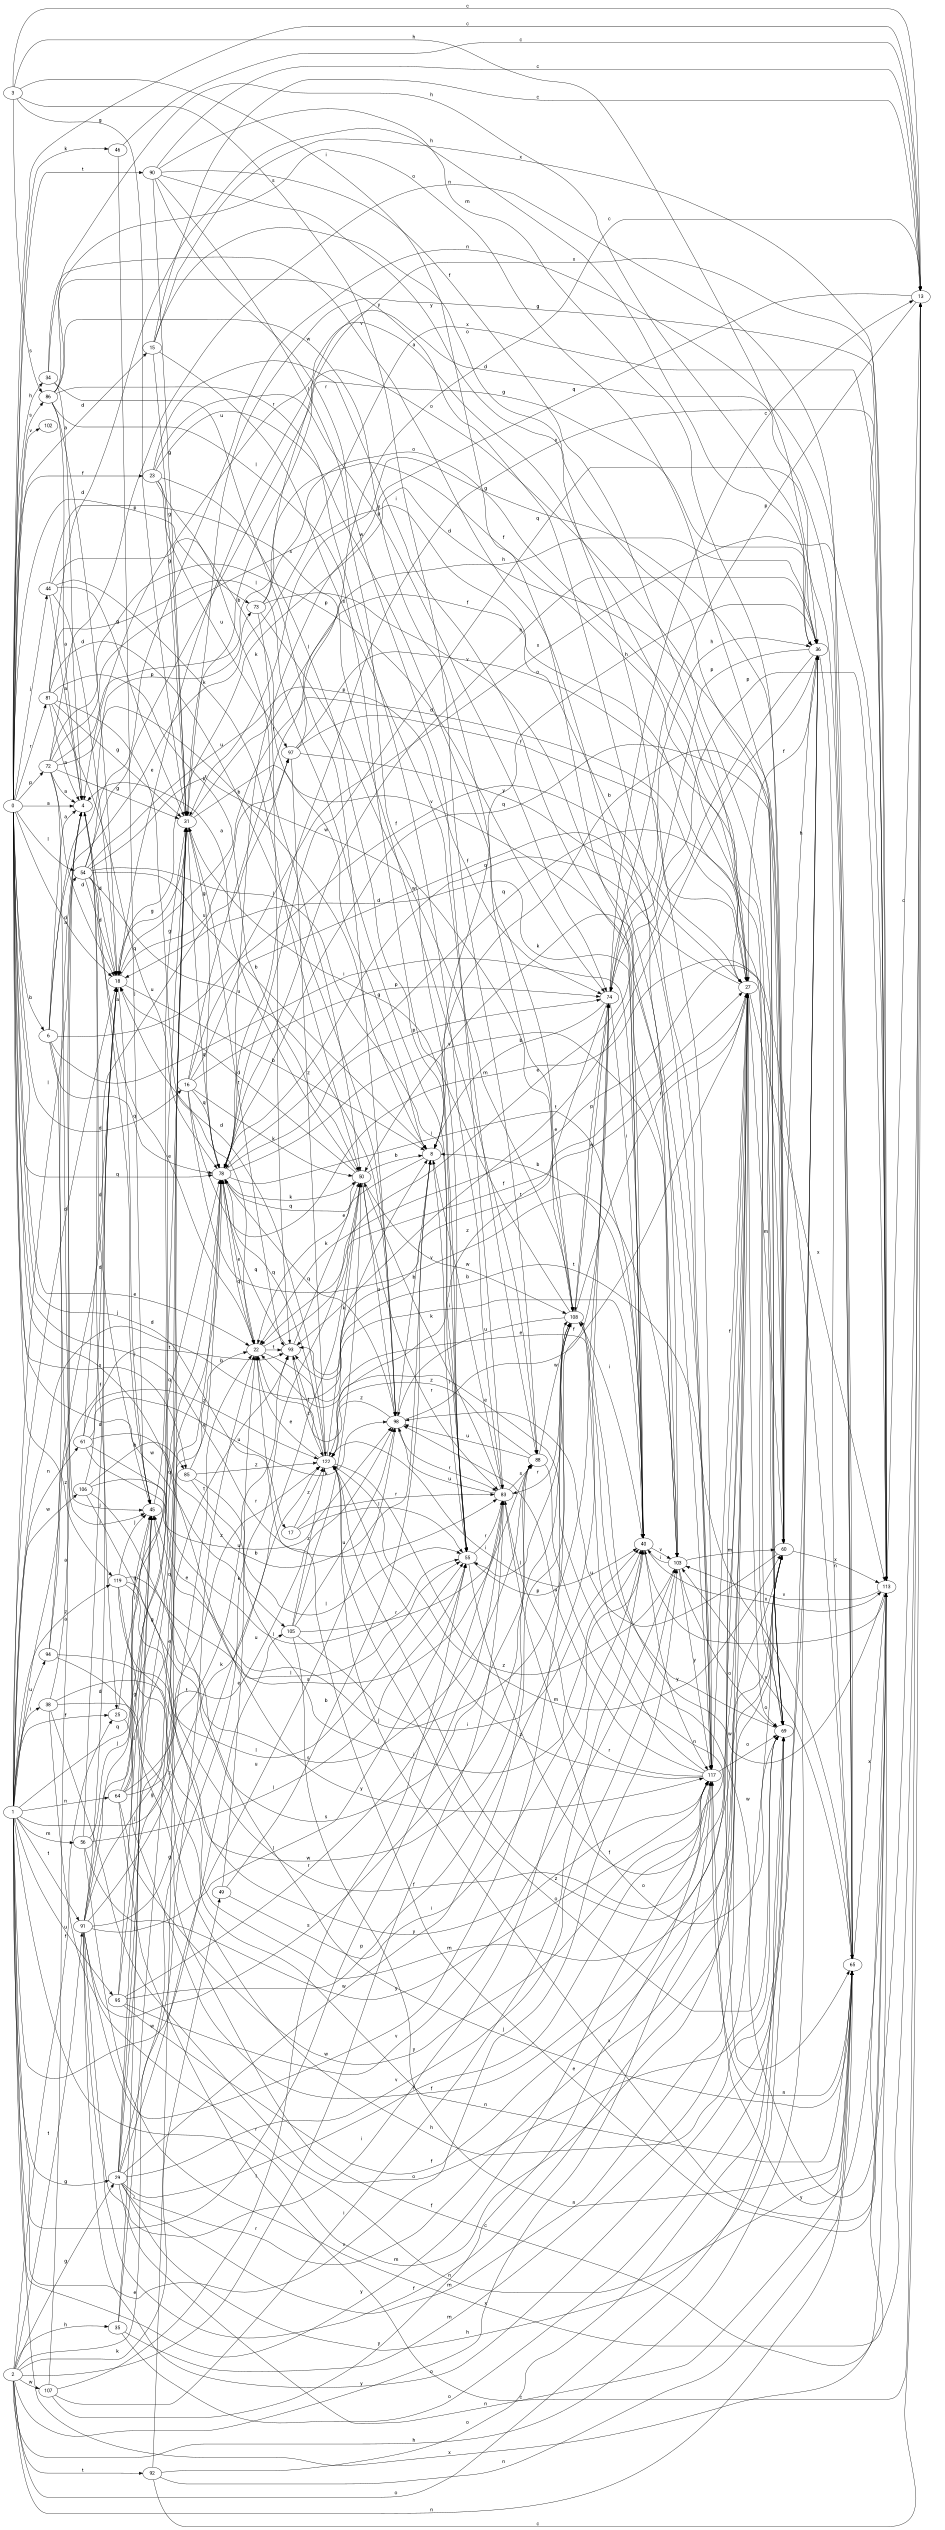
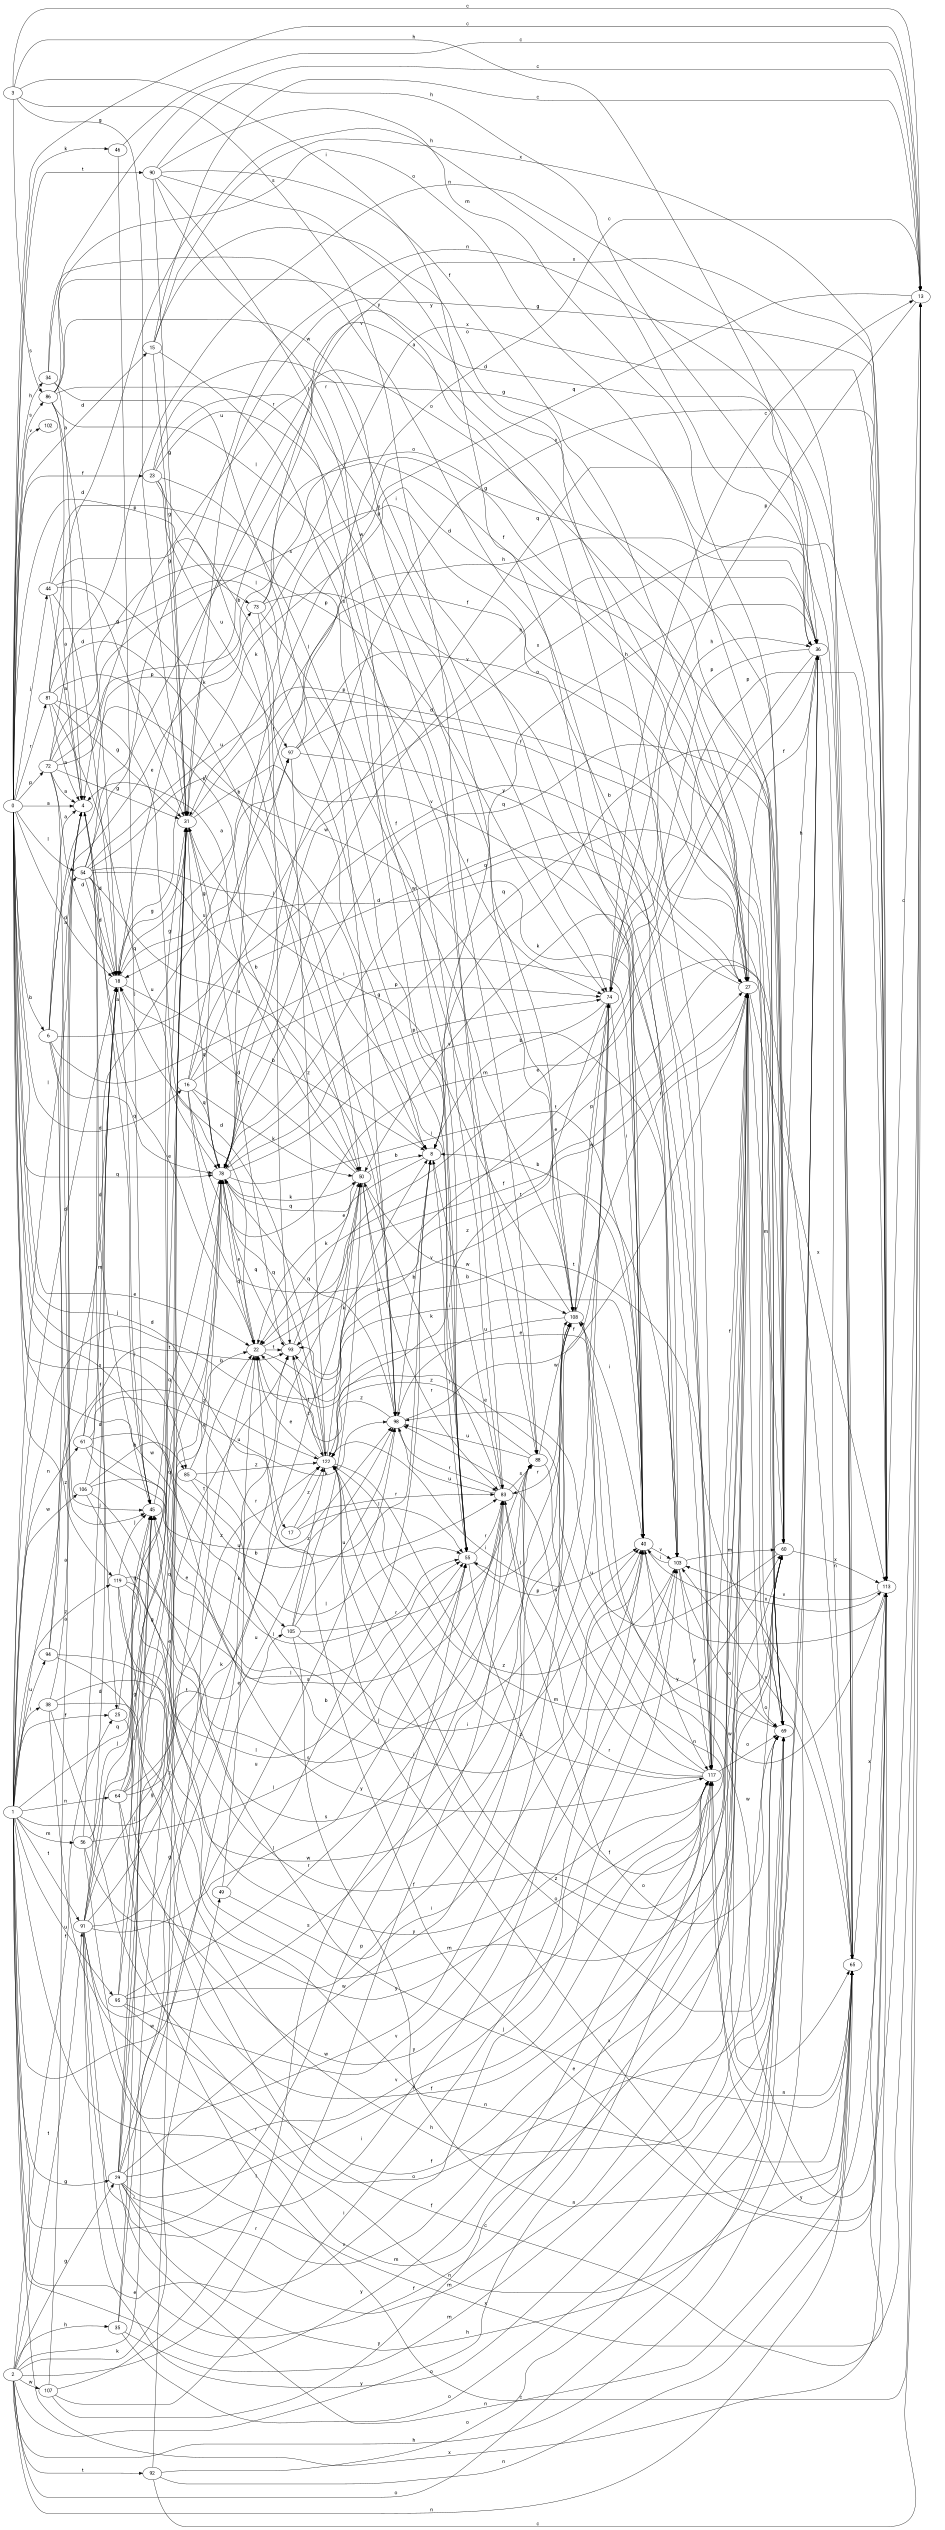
(100, 1268) -> (100, 1268)
